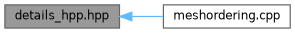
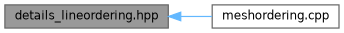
(62, 16) -> (87, 16)
